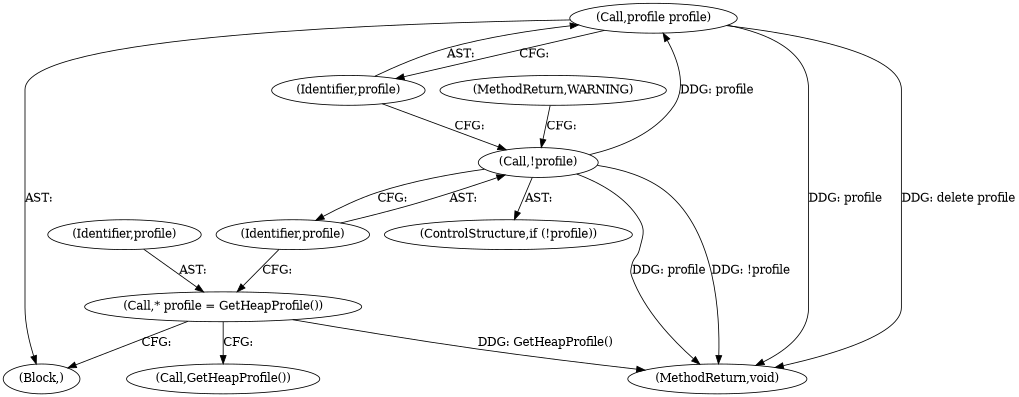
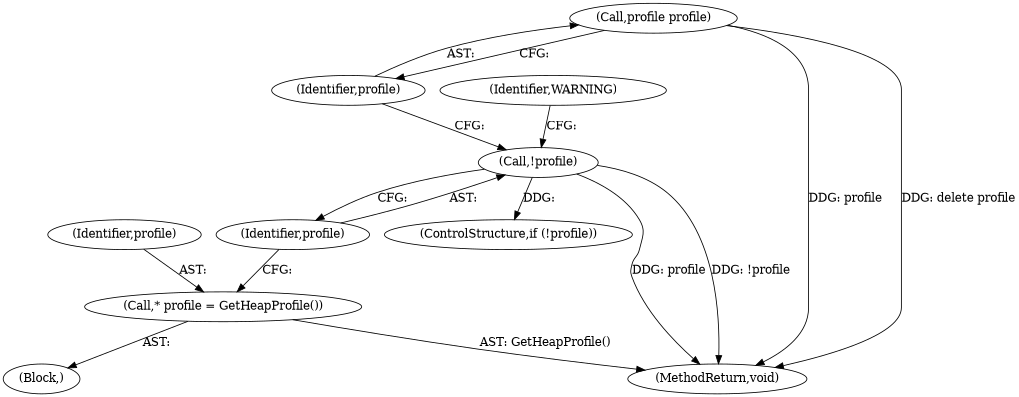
(159, 44) -> none
(553, 90) -> (553, 90)
(664, 118) -> none
(541, 199) -> (541, 199)
(158, 343) -> (158, 343)
(545, 343) -> (545, 343)
(223, 379) -> none
